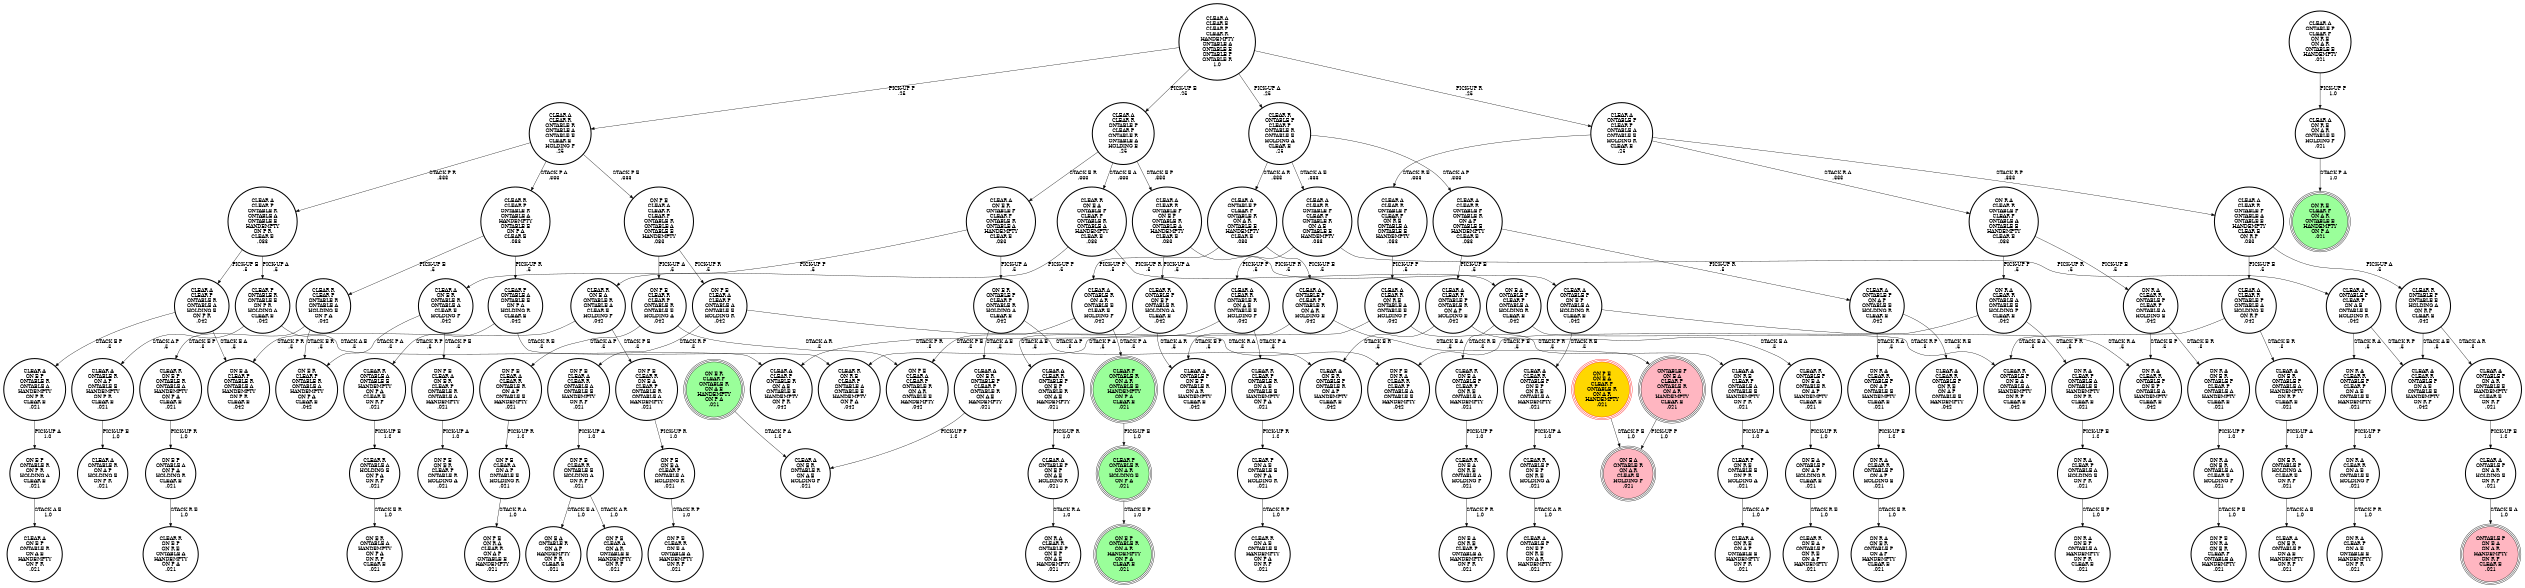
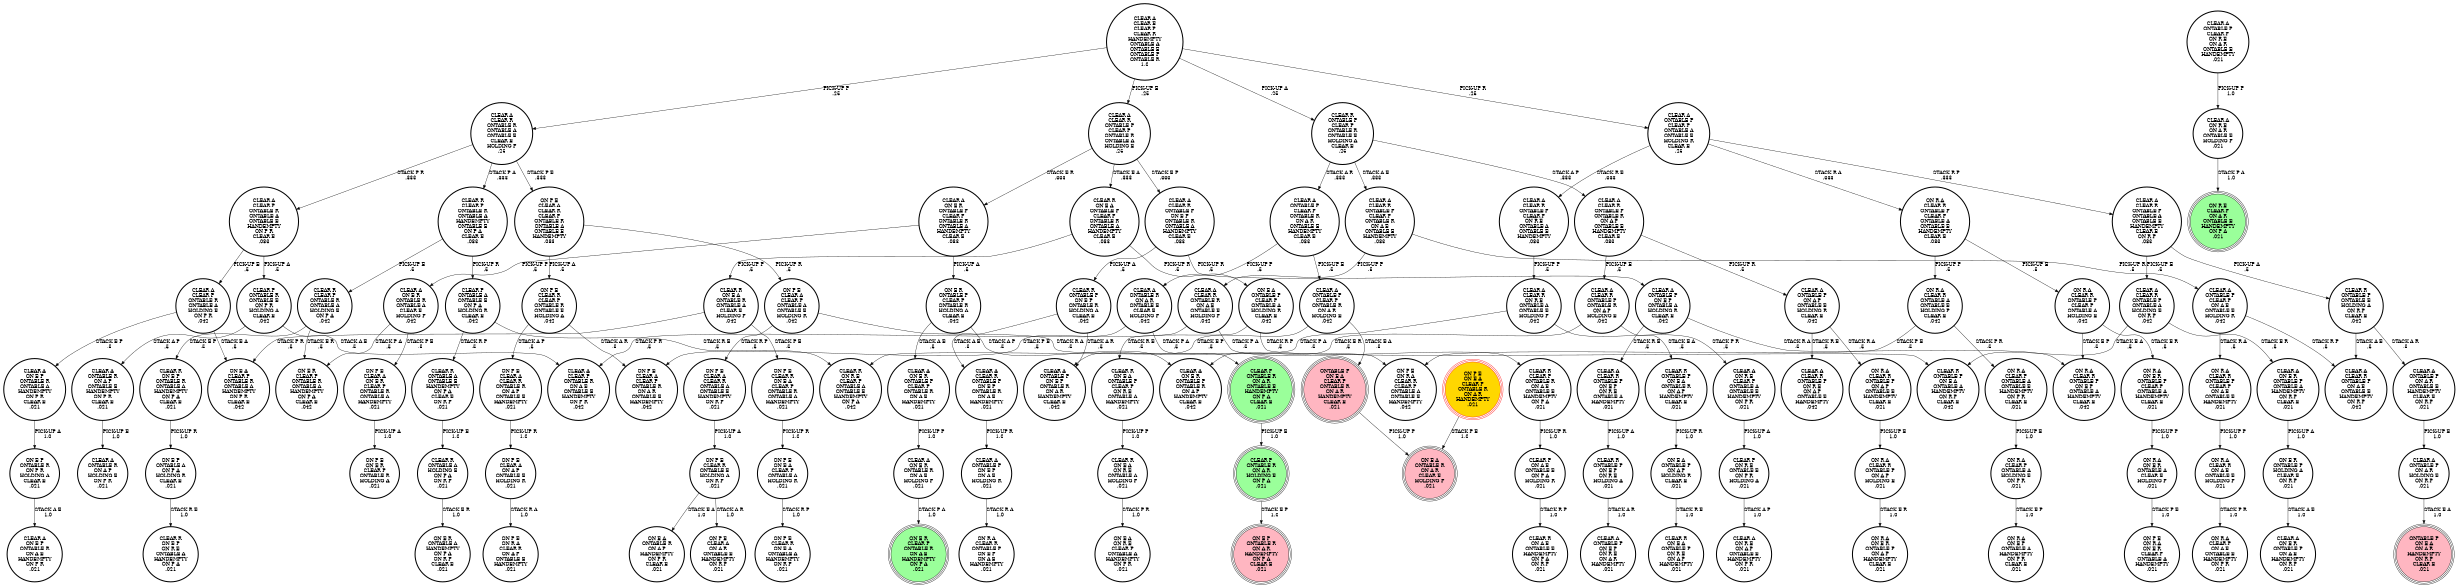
(759, 434) -> (919, 509)
(1124, 554) -> (1261, 554)
